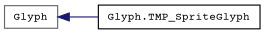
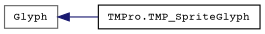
(179, 17) -> (179, 17)
